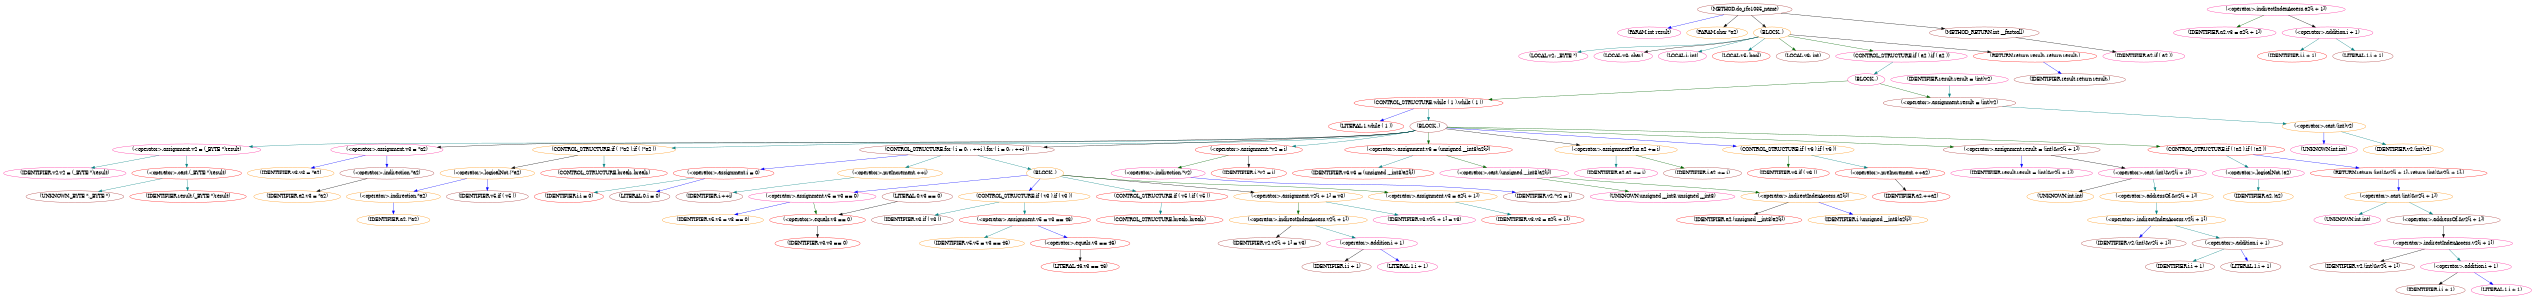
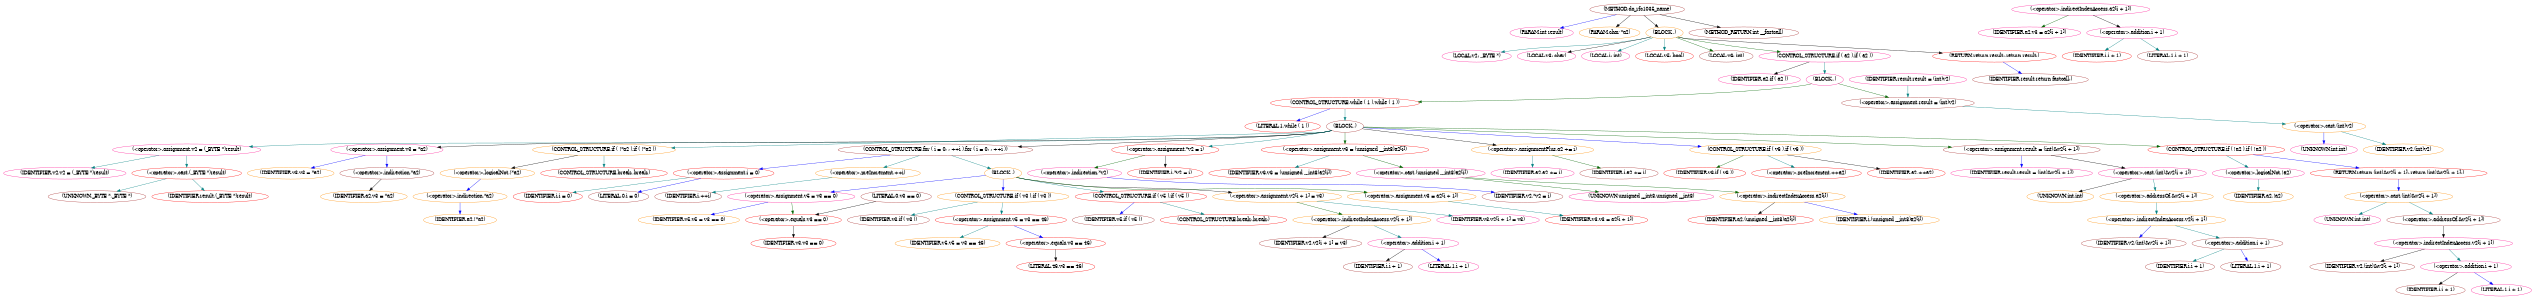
(2064, 45) -> (1793, 67)
(2070, 80) -> (2030, 80)
(487, 183) -> (1128, 207)
(1899, 184) -> (1832, 162)
